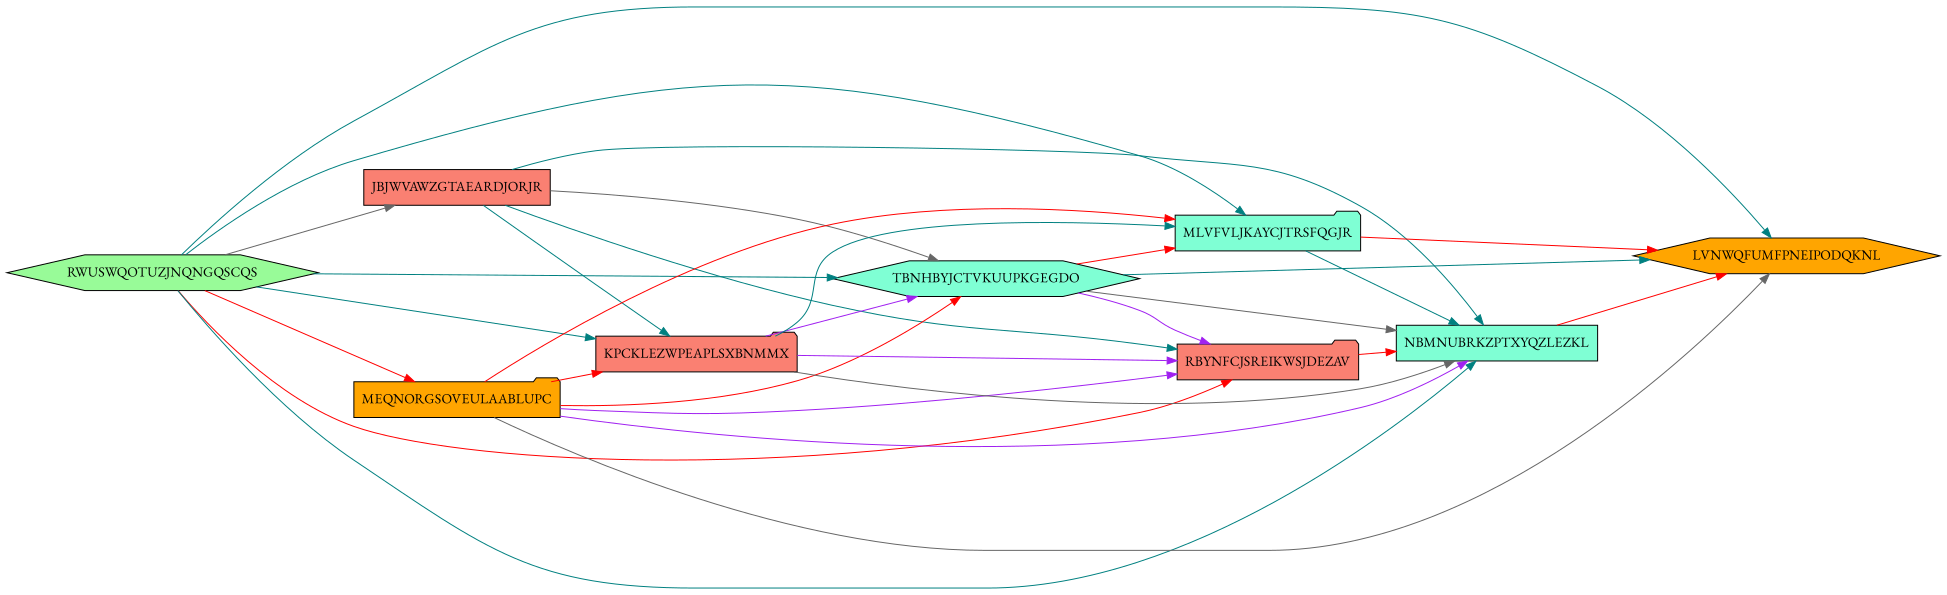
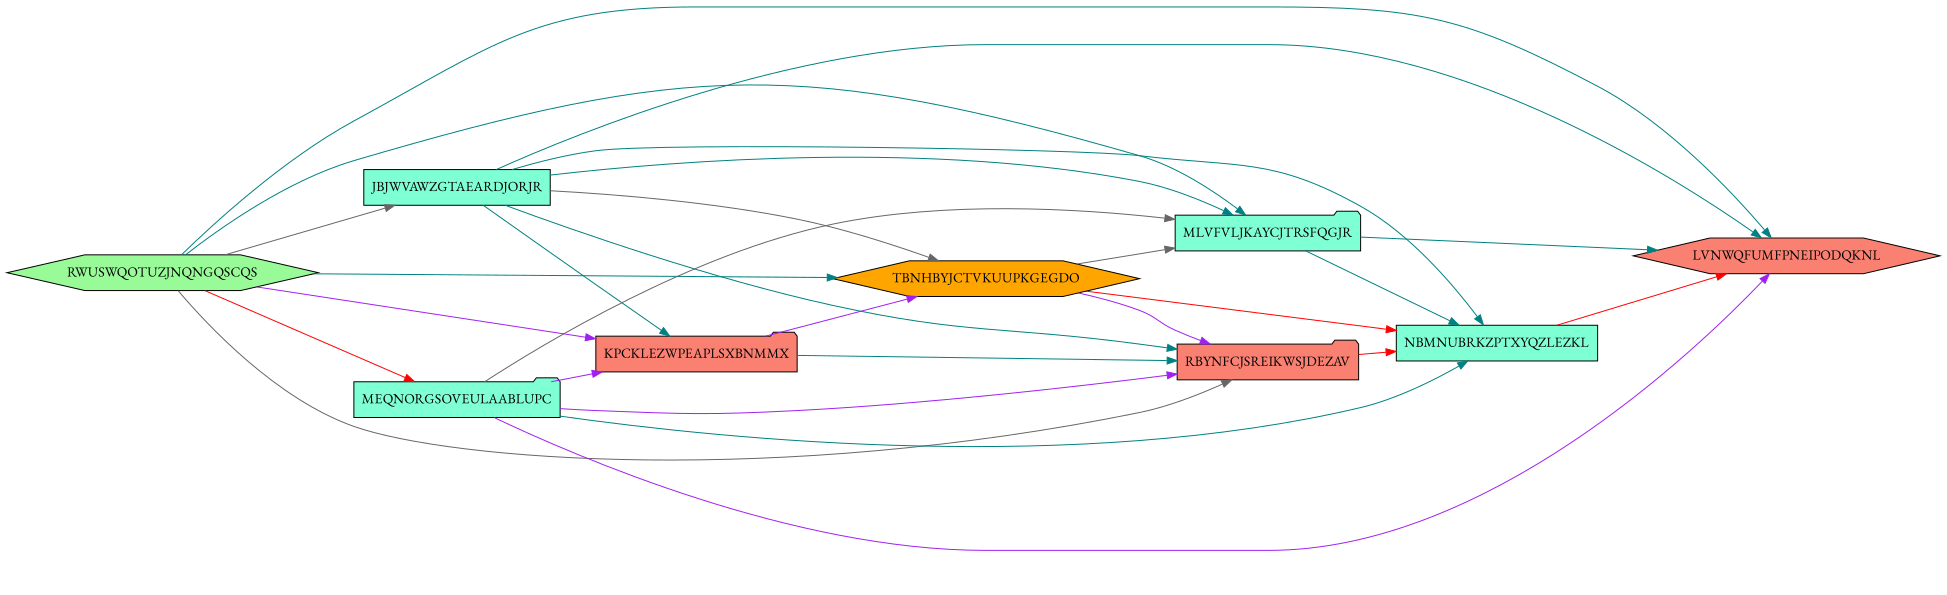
(457, 187) -> (457, 187)
(943, 226) -> (890, 158)
(808, 230) -> (808, 230)
(1504, 243) -> (1504, 243)
(1787, 256) -> (1787, 256)
(1121, 257) -> (1121, 257)
(1381, 267) -> (1136, 45)
(986, 279) -> (986, 279)
(1236, 310) -> (1236, 310)
(421, 312) -> (421, 312)
(982, 358) -> (982, 358)
(572, 378) -> (572, 378)
(766, 389) -> none
(457, 400) -> (457, 400)
(1121, 403) -> none
(1015, 446) -> (1015, 446)
(679, 459) -> (679, 459)
(1124, 550) -> (1159, 550)
(802, 588) -> none
